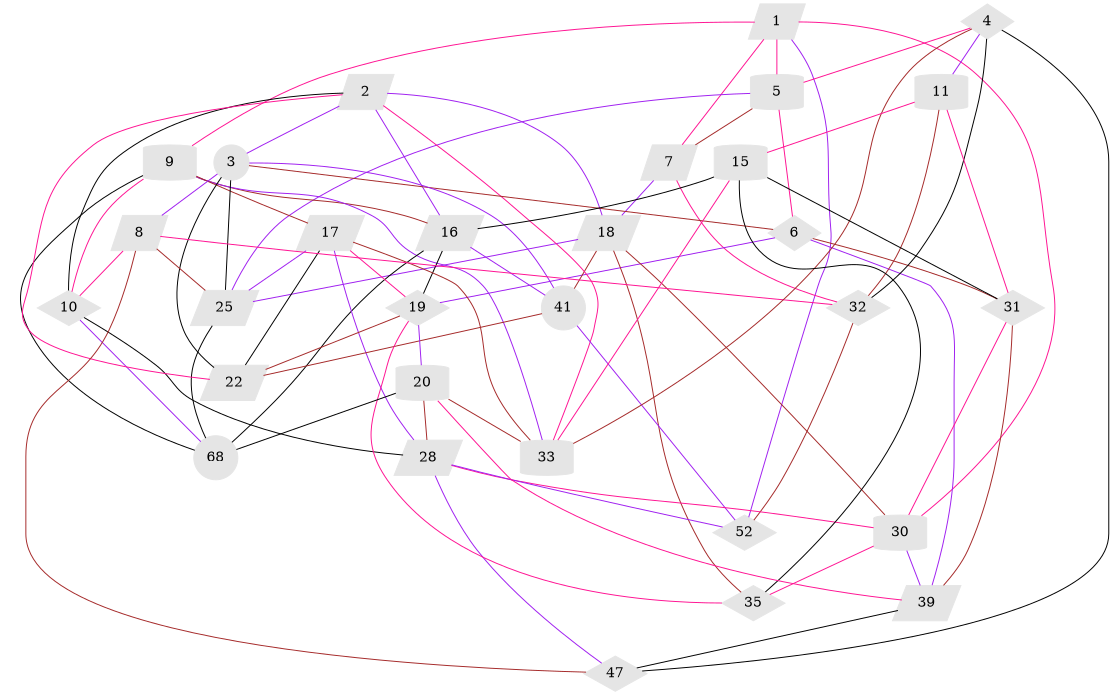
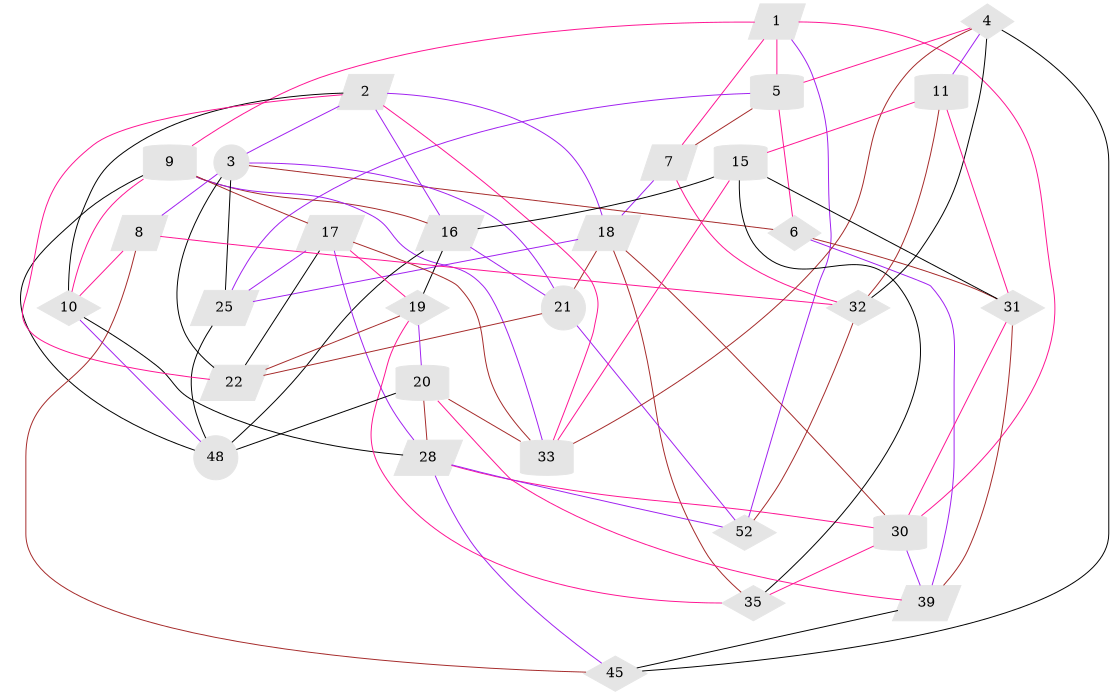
(607, 270) -> none
(186, 274) -> none
(563, 308) -> (563, 308)
(216, 458) -> (216, 458)
(615, 674) -> (615, 674)
